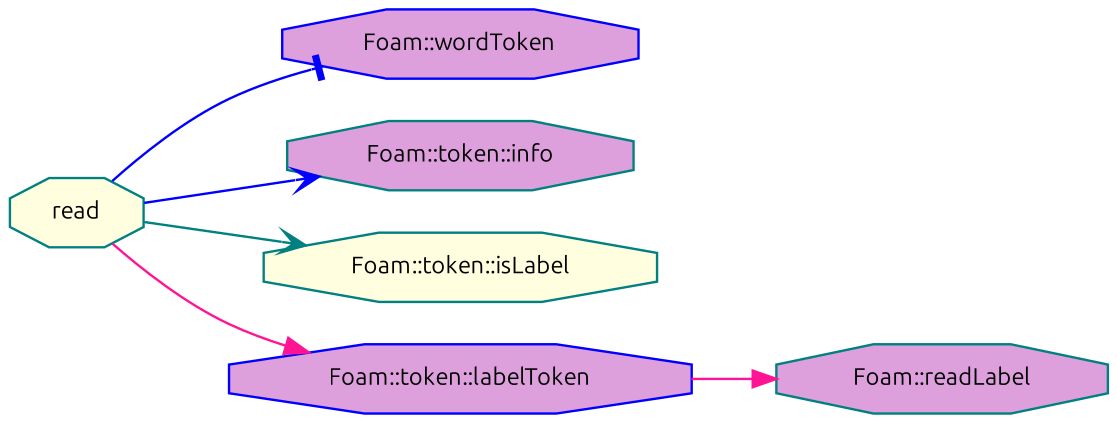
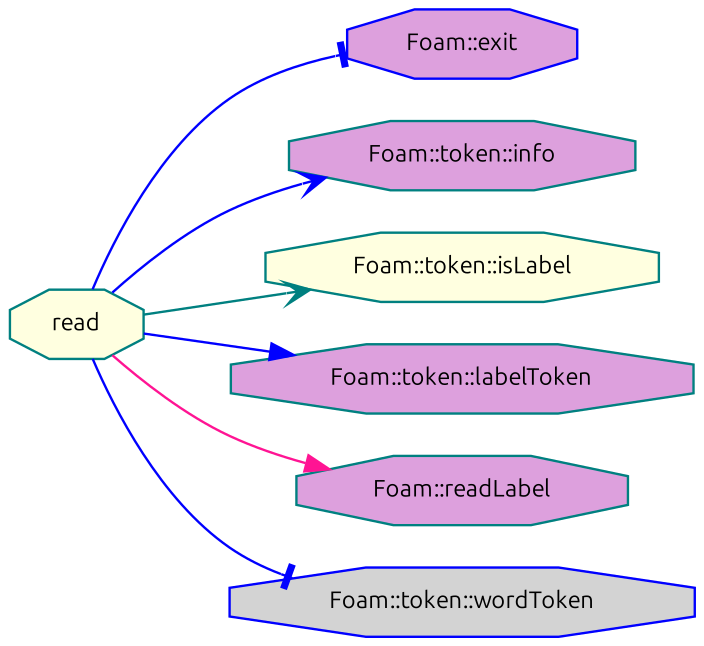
(460, 44) -> (462, 44)
(193, 305) -> (207, 343)
(460, 379) -> (462, 379)
(722, 379) -> (202, 421)
none -> (462, 602)
